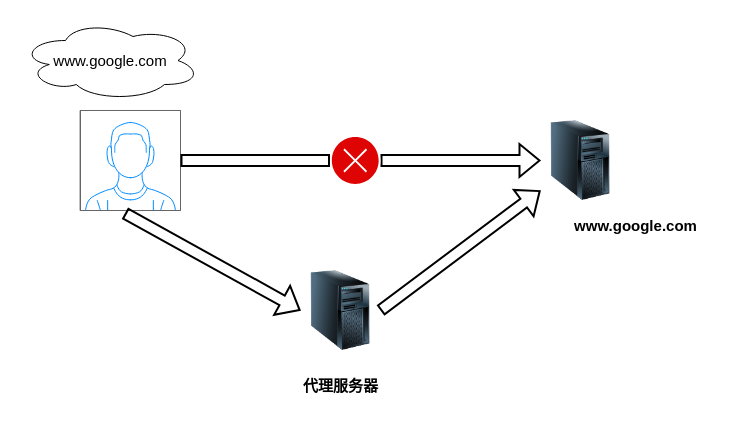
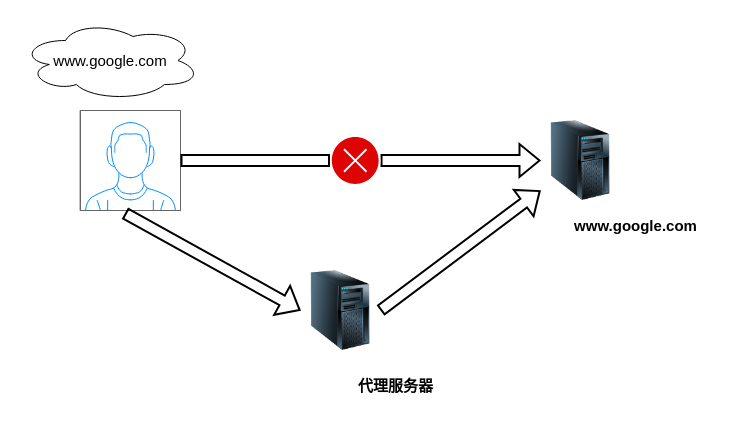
(341, 386) -> (396, 386)
